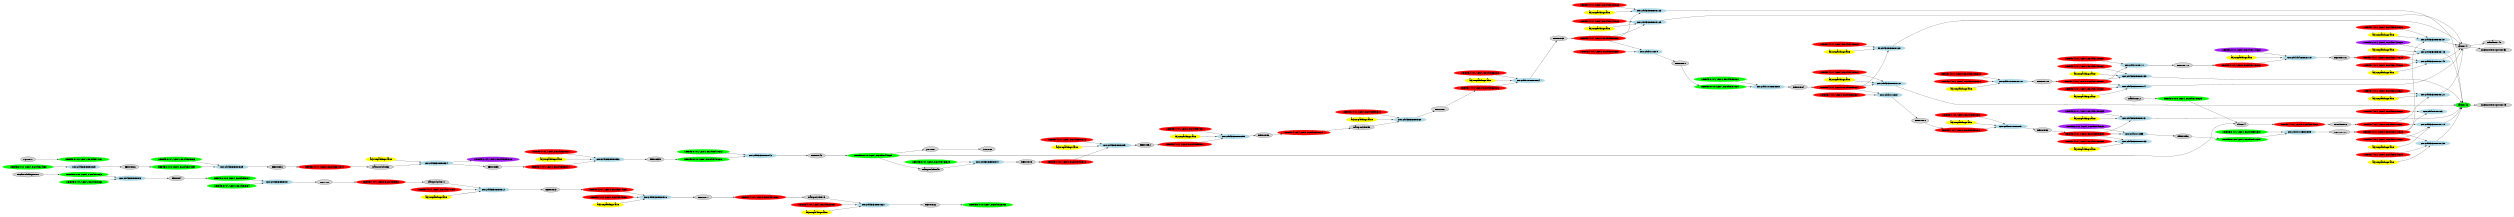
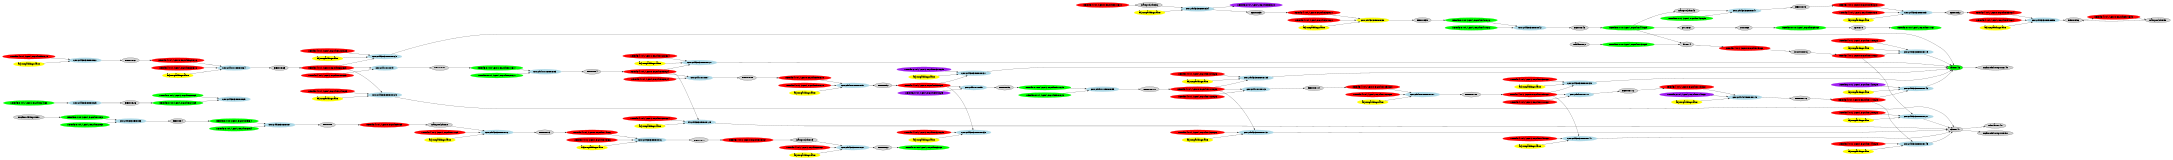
none -> (1801, 28)
none -> (1314, 88)
(1385, 124) -> (2114, 21)
(608, 159) -> (1373, 20)
(277, 167) -> none
